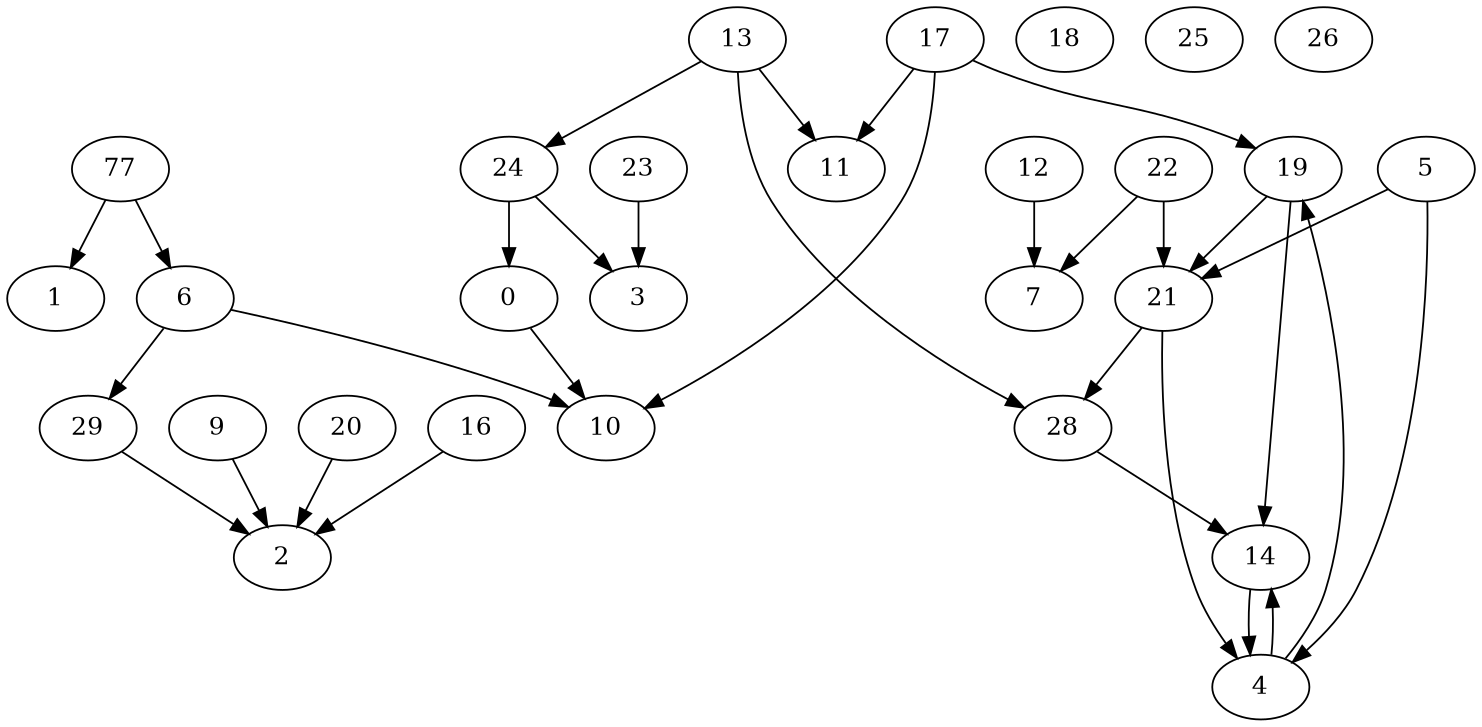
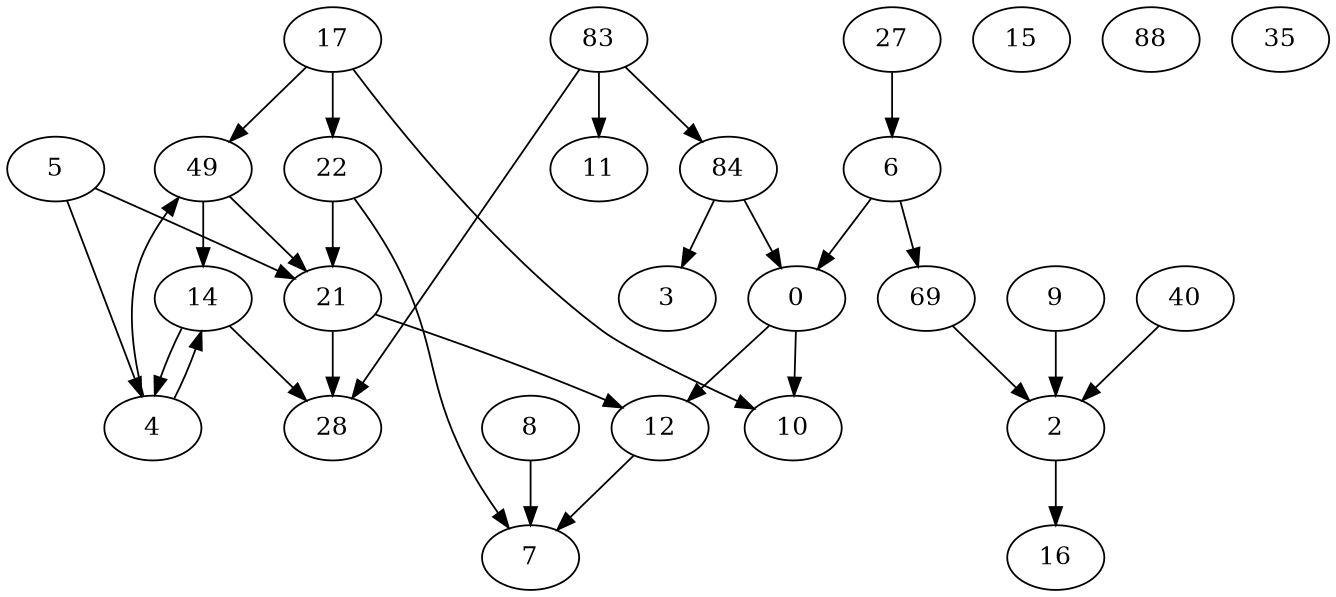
(737, 40) -> (599, 40)
none -> (1022, 40)
(1065, 40) -> (1151, 40)
(1194, 40) -> (1281, 40)
(1324, 40) -> none
(891, 97) -> (333, 95)
(121, 169) -> (892, 40)
(509, 169) -> (728, 169)
(639, 169) -> none
(1293, 169) -> (203, 169)
(56, 299) -> none
(393, 349) -> (850, 227)
none -> (735, 357)
(88, 428) -> (926, 299)
(347, 428) -> (1185, 299)
none -> (531, 428)
(1171, 484) -> (491, 355)
(387, 488) -> (1056, 484)
(1154, 488) -> (261, 357)
